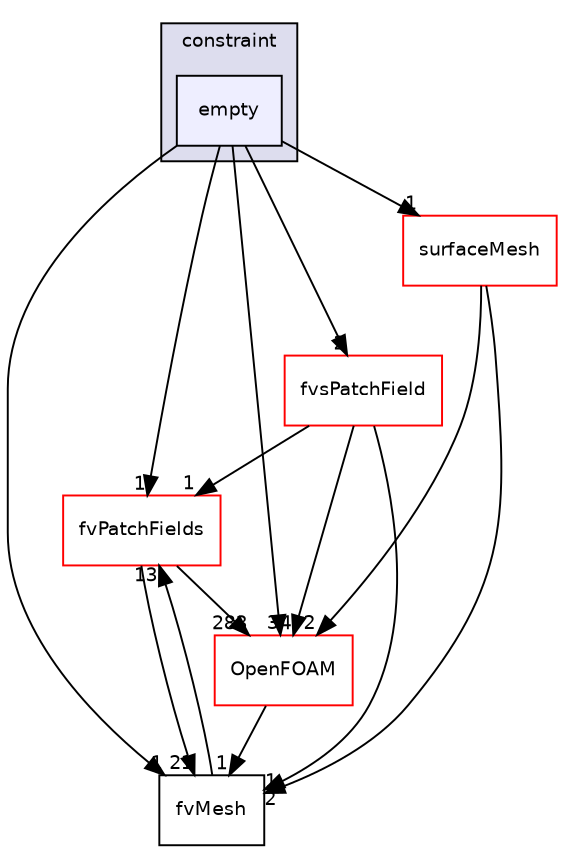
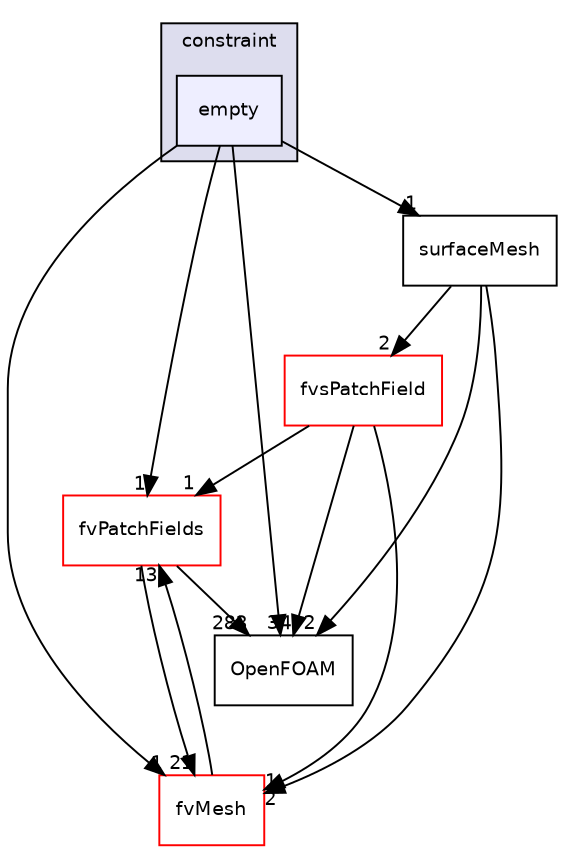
(292, 242) -> (428, 313)
(480, 251) -> (480, 251)
(284, 670) -> (284, 670)
(252, 732) -> none
(212, 810) -> (212, 810)
